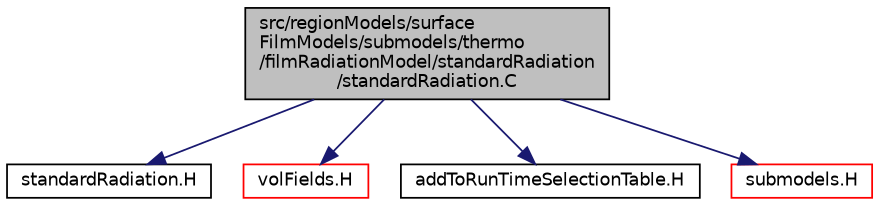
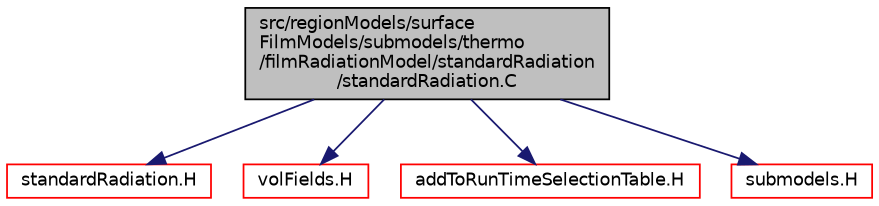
(109, 181) -> (109, 181)
(550, 181) -> (550, 181)
